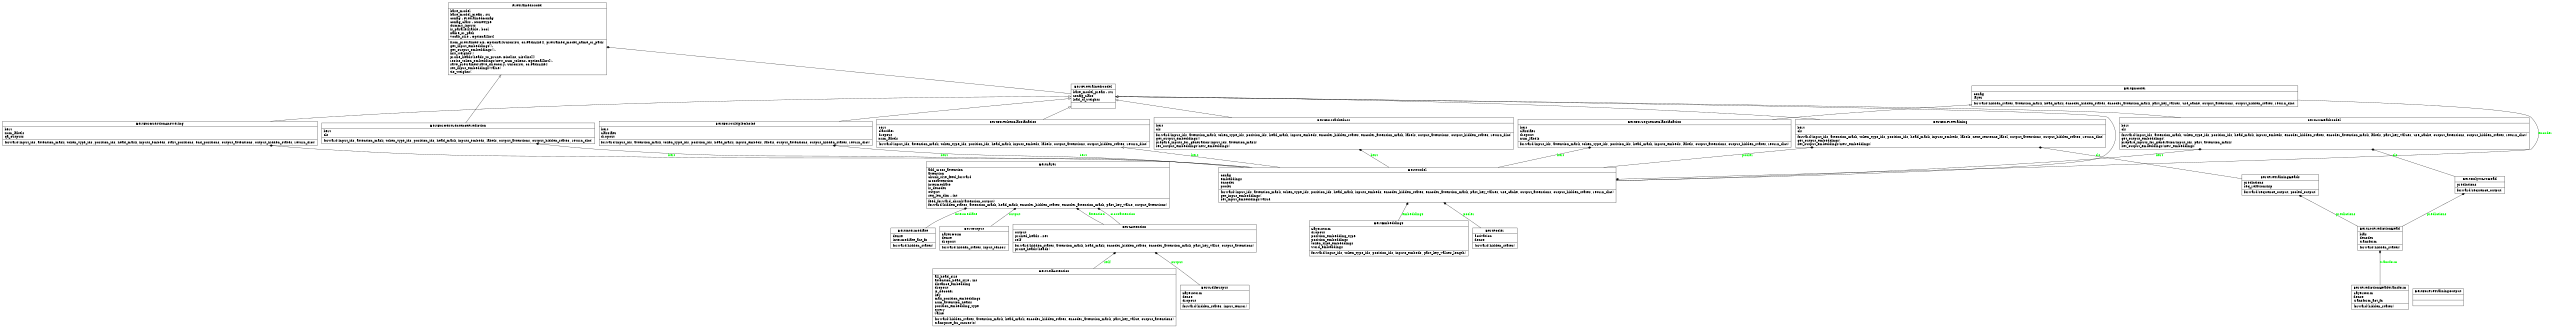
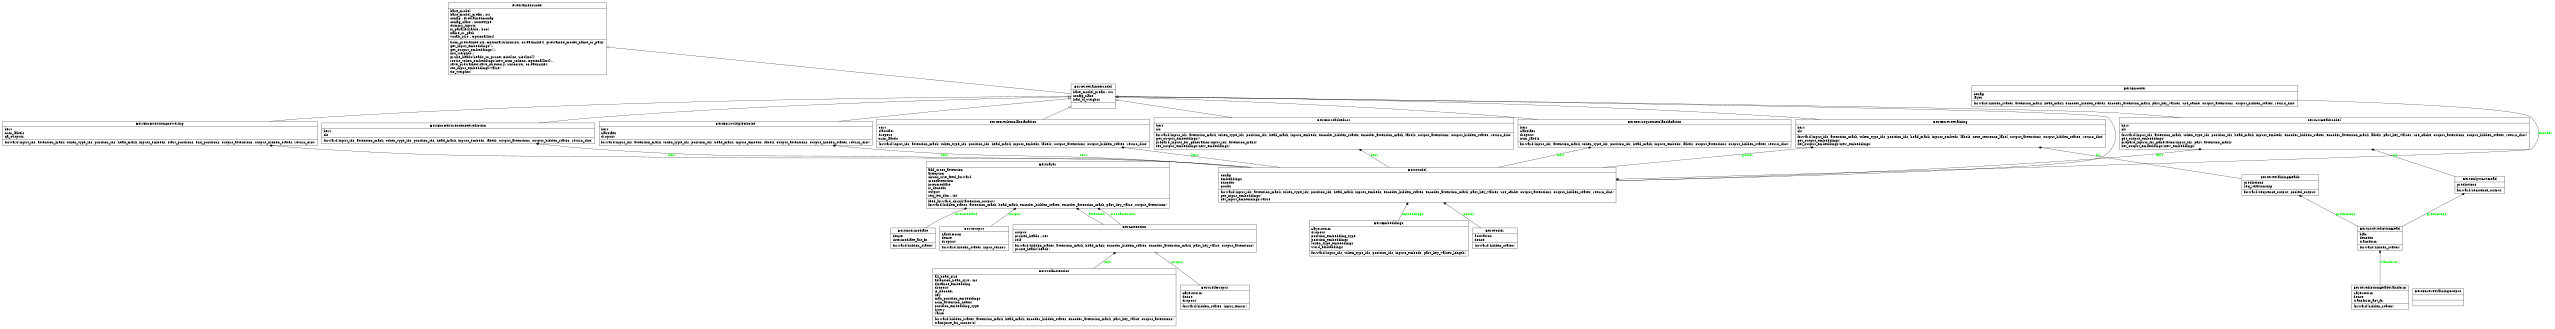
(840, 71) -> (840, 71)
(483, 100) -> (803, 105)
(1871, 111) -> (1328, 106)
(1202, 157) -> (1202, 157)
(1179, 269) -> (1179, 269)
